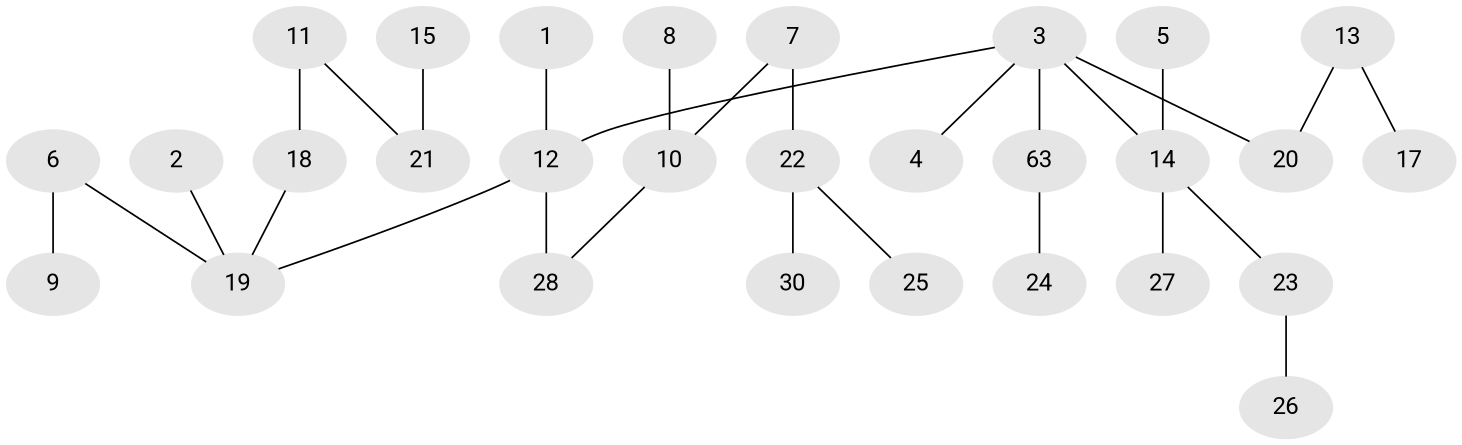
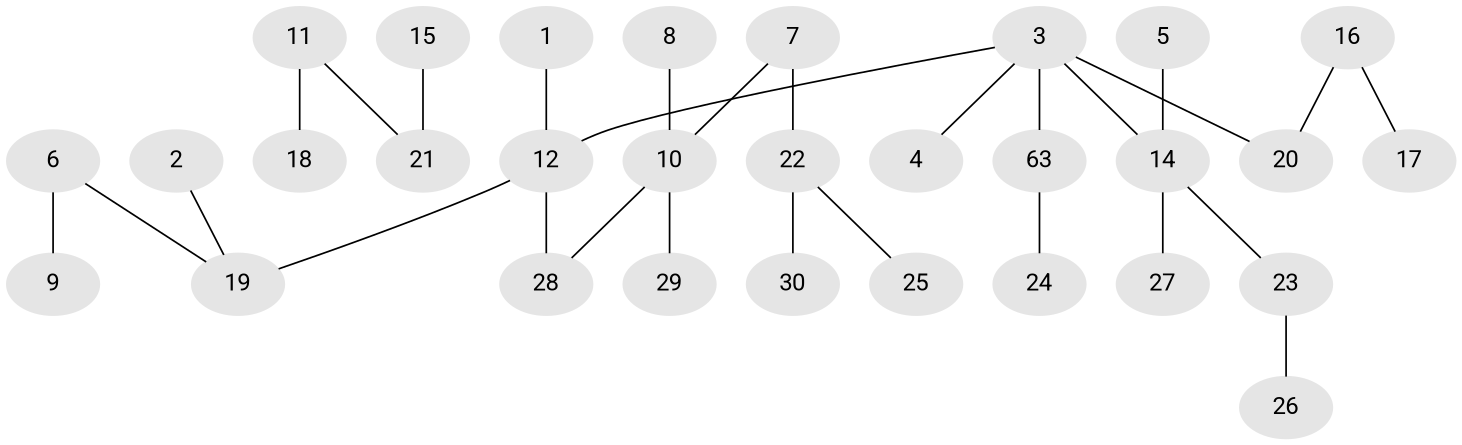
(1348, 38) -> (1348, 38)
(269, 223) -> none
none -> (670, 284)
